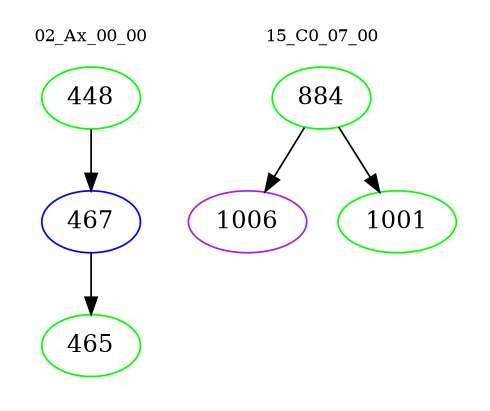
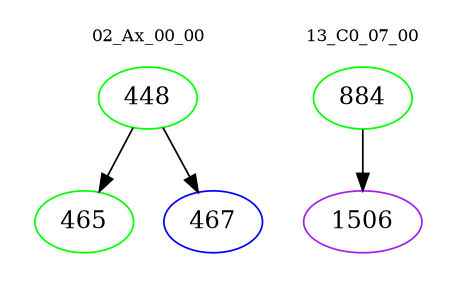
(322, 37) -> (363, 37)
(248, 222) -> (363, 222)
(397, 222) -> none
(91, 275) -> (120, 152)
